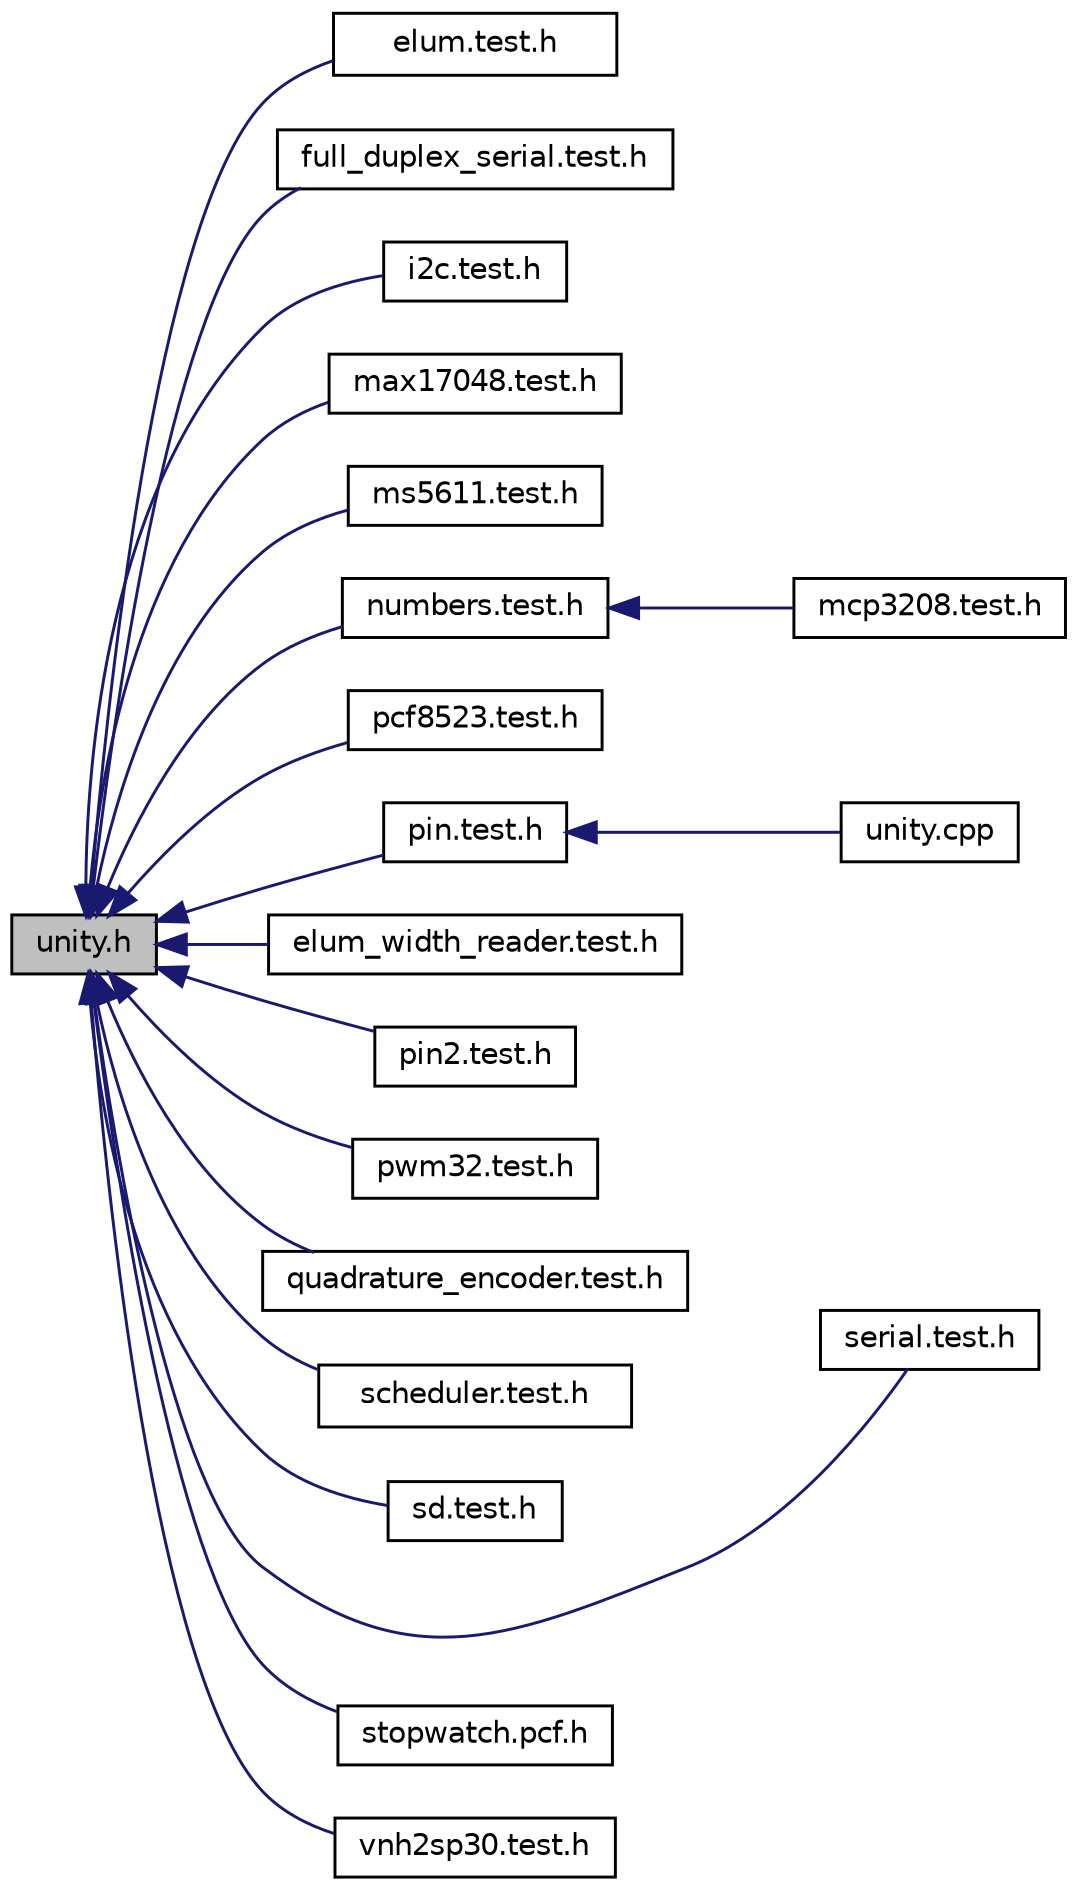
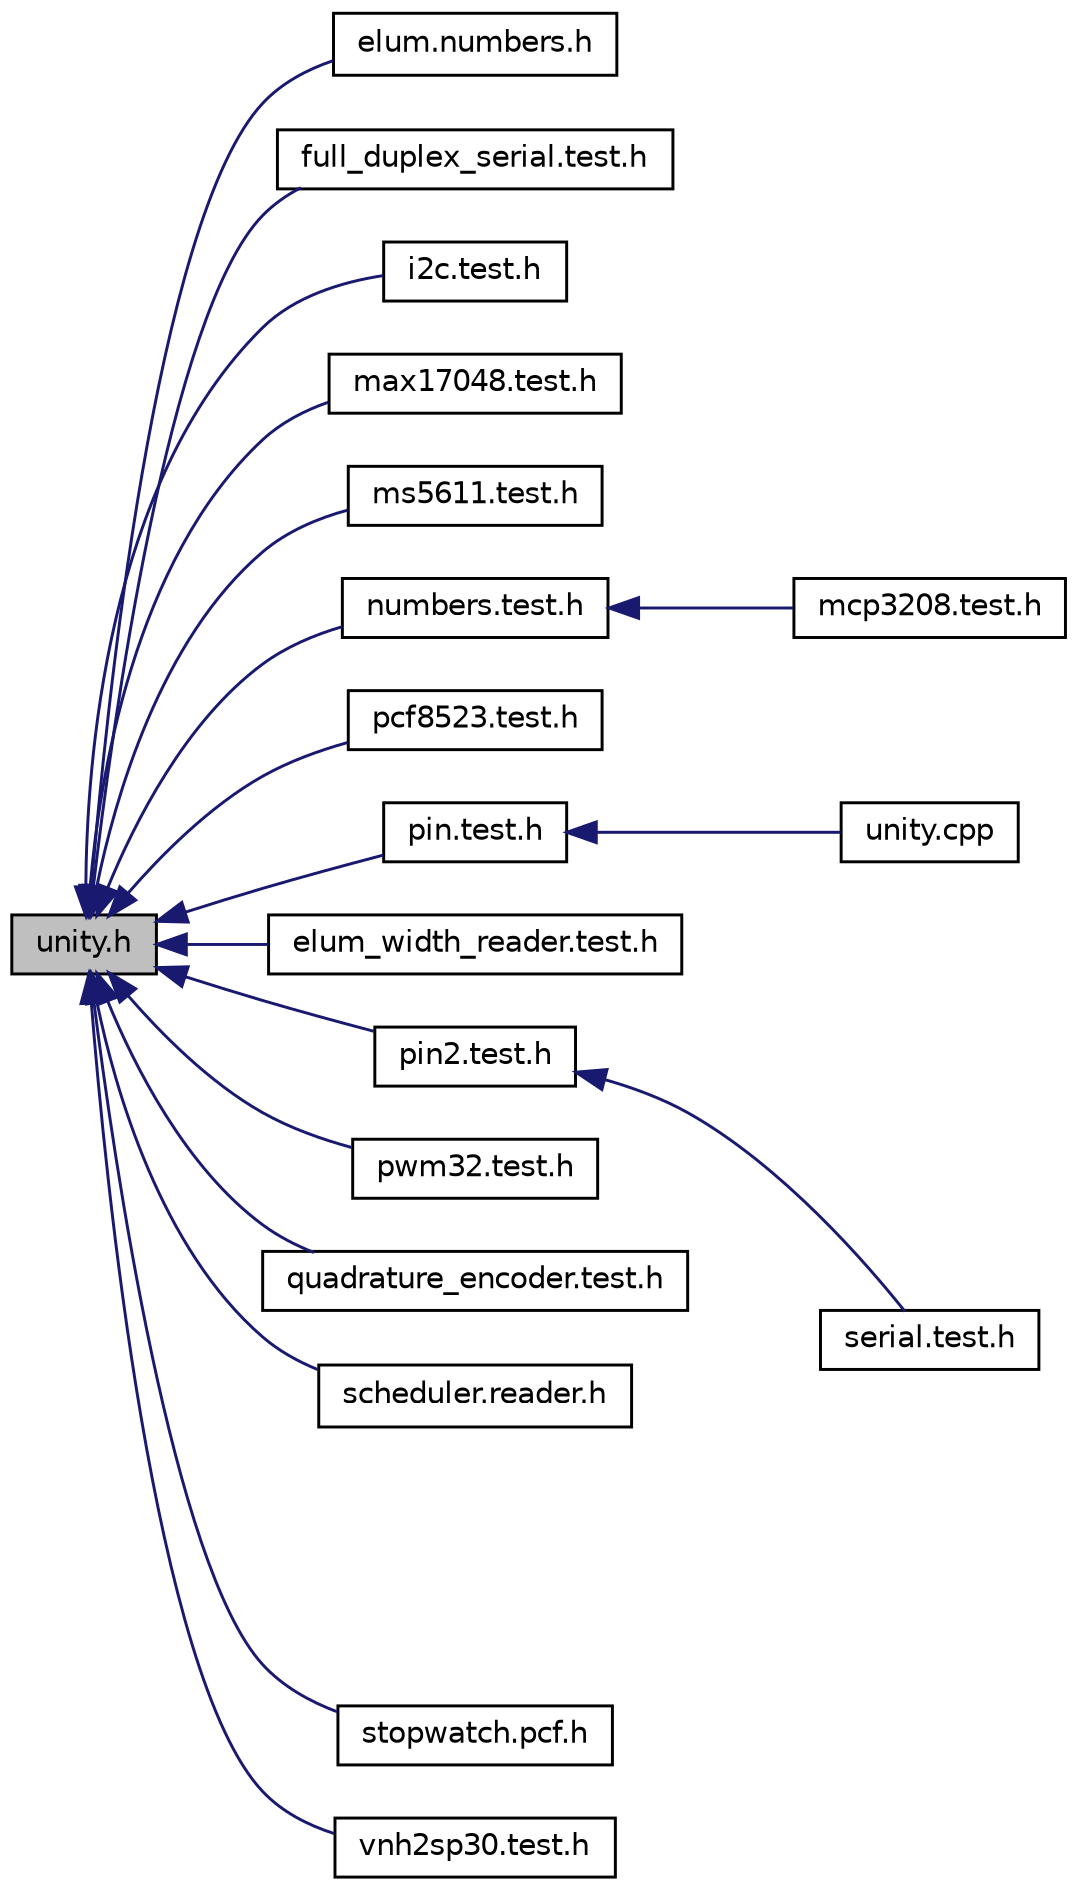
(475, 44) -> (475, 44)
(475, 1396) -> (475, 1396)
(475, 1511) -> none
(329, 1608) -> (772, 1173)
